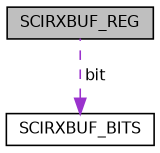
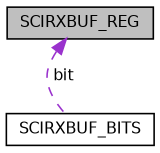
(80, 68) -> (48, 84)
